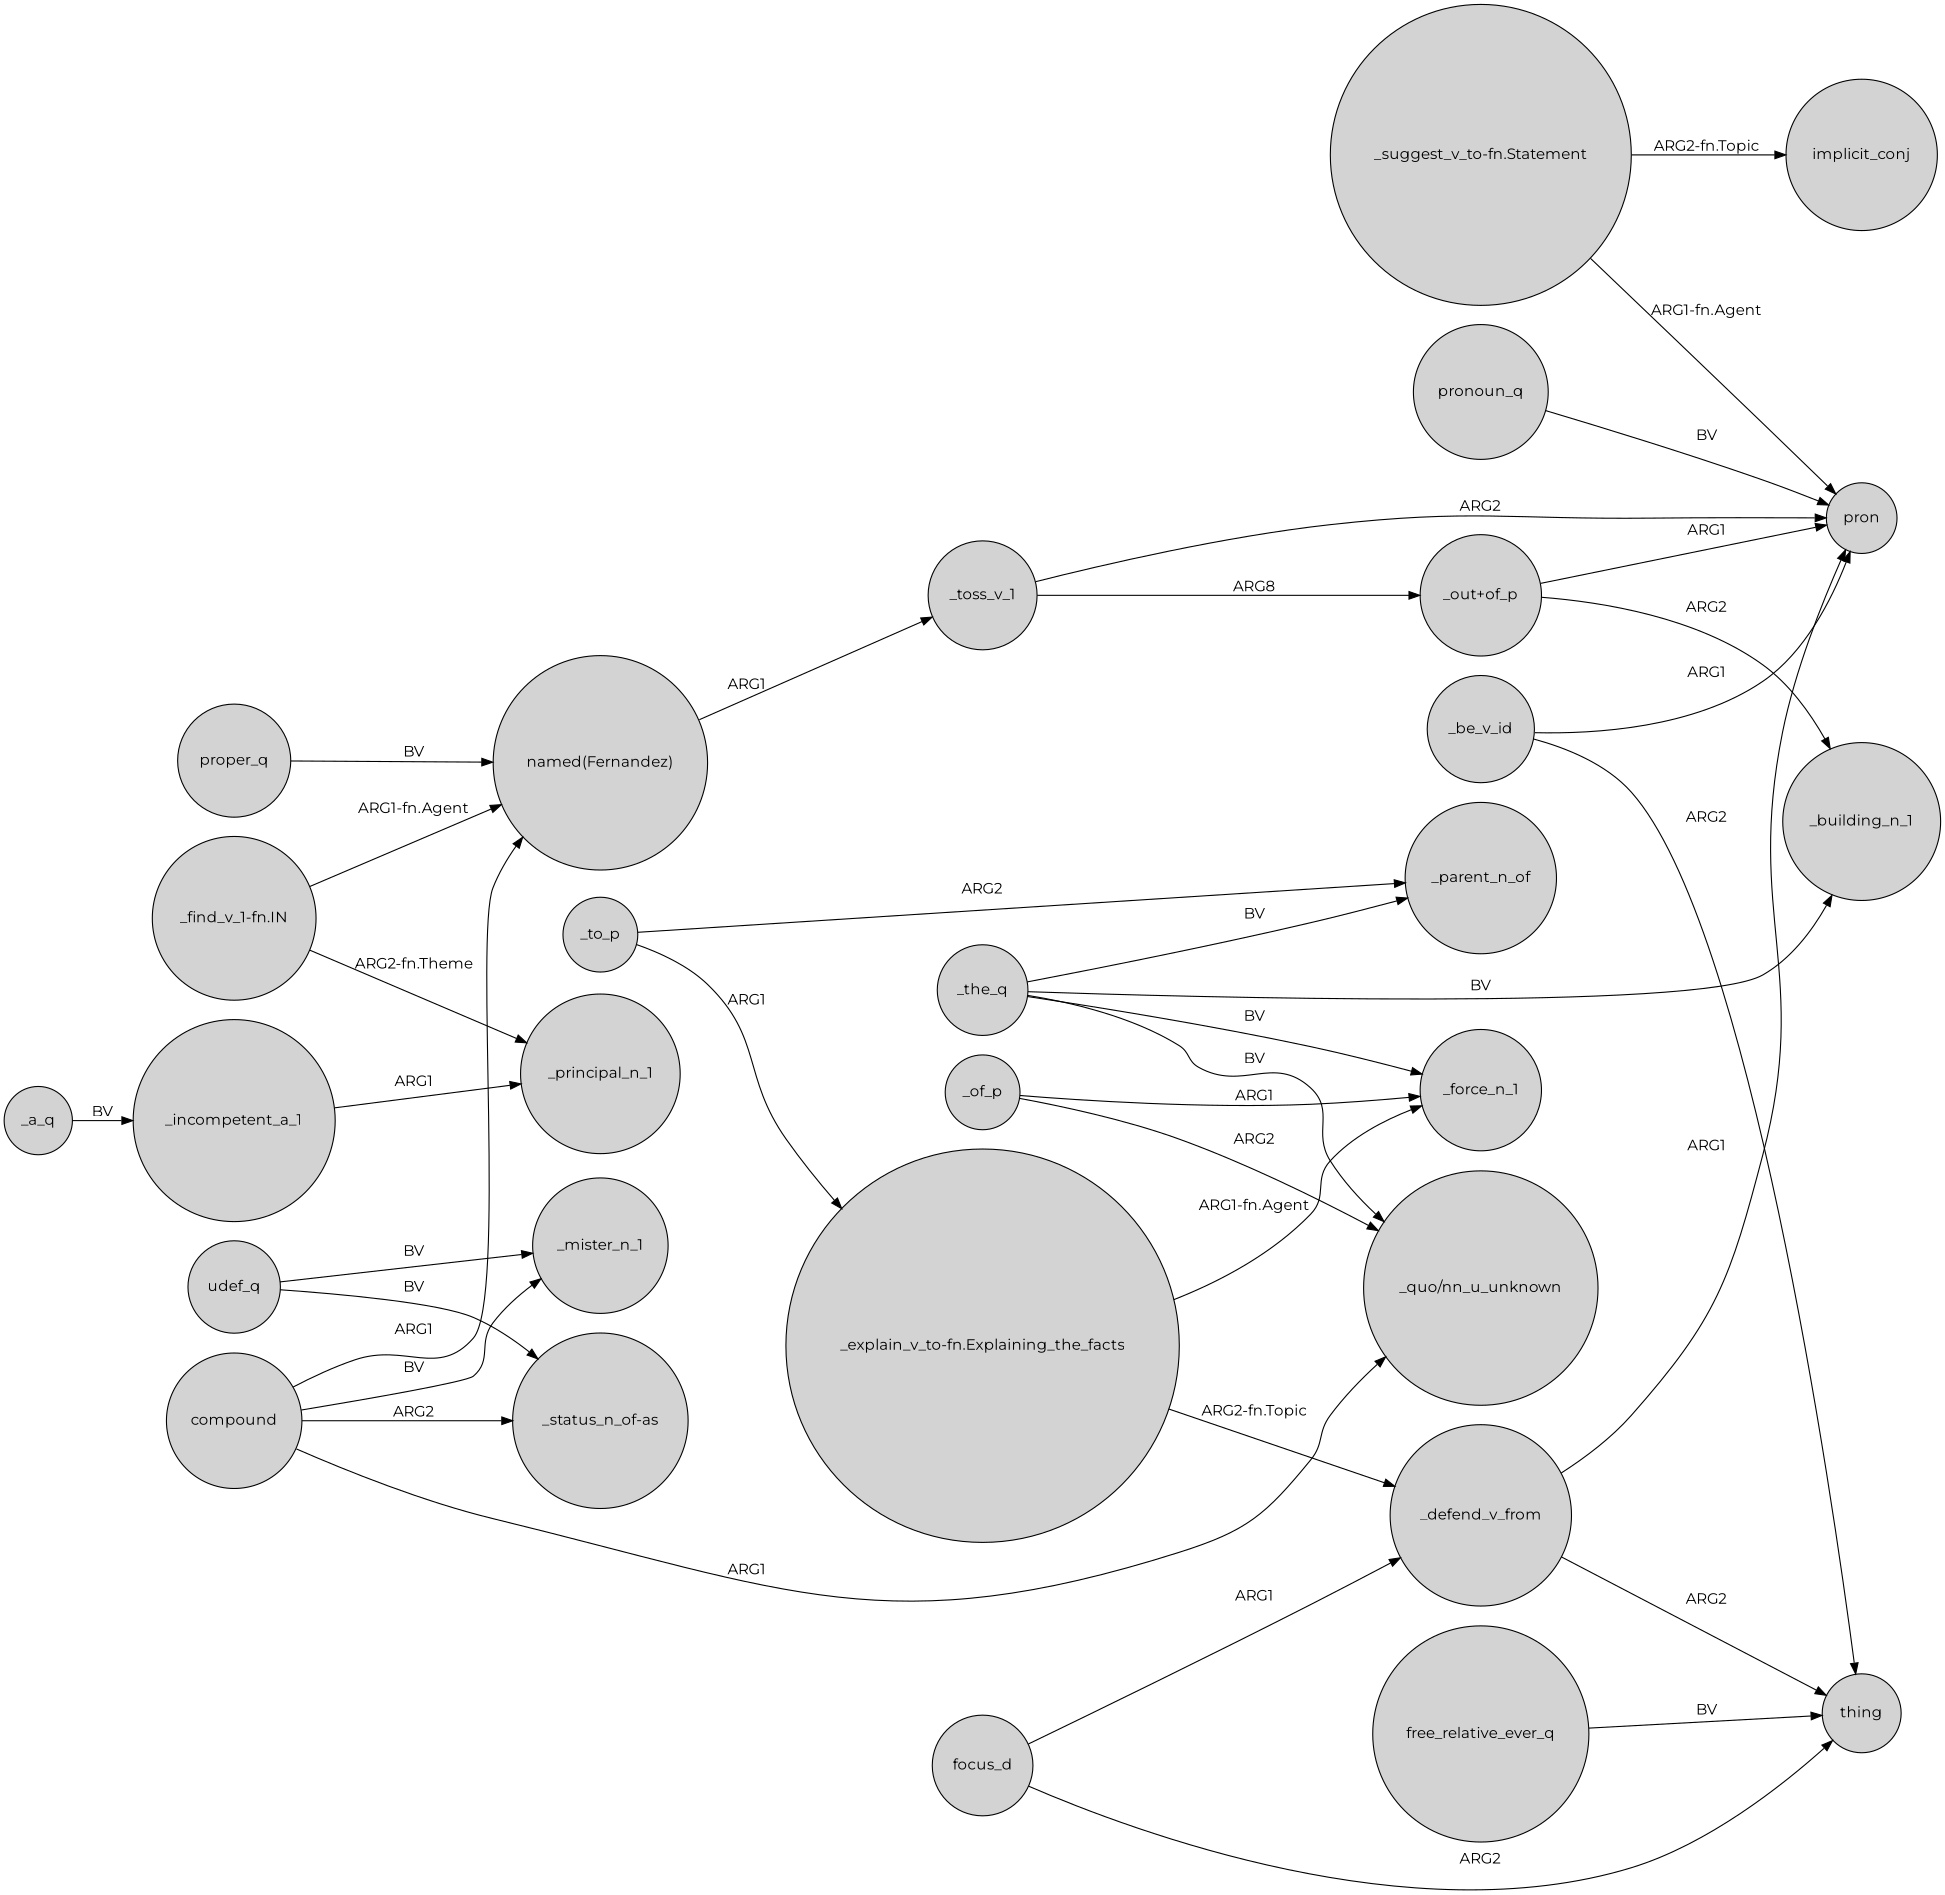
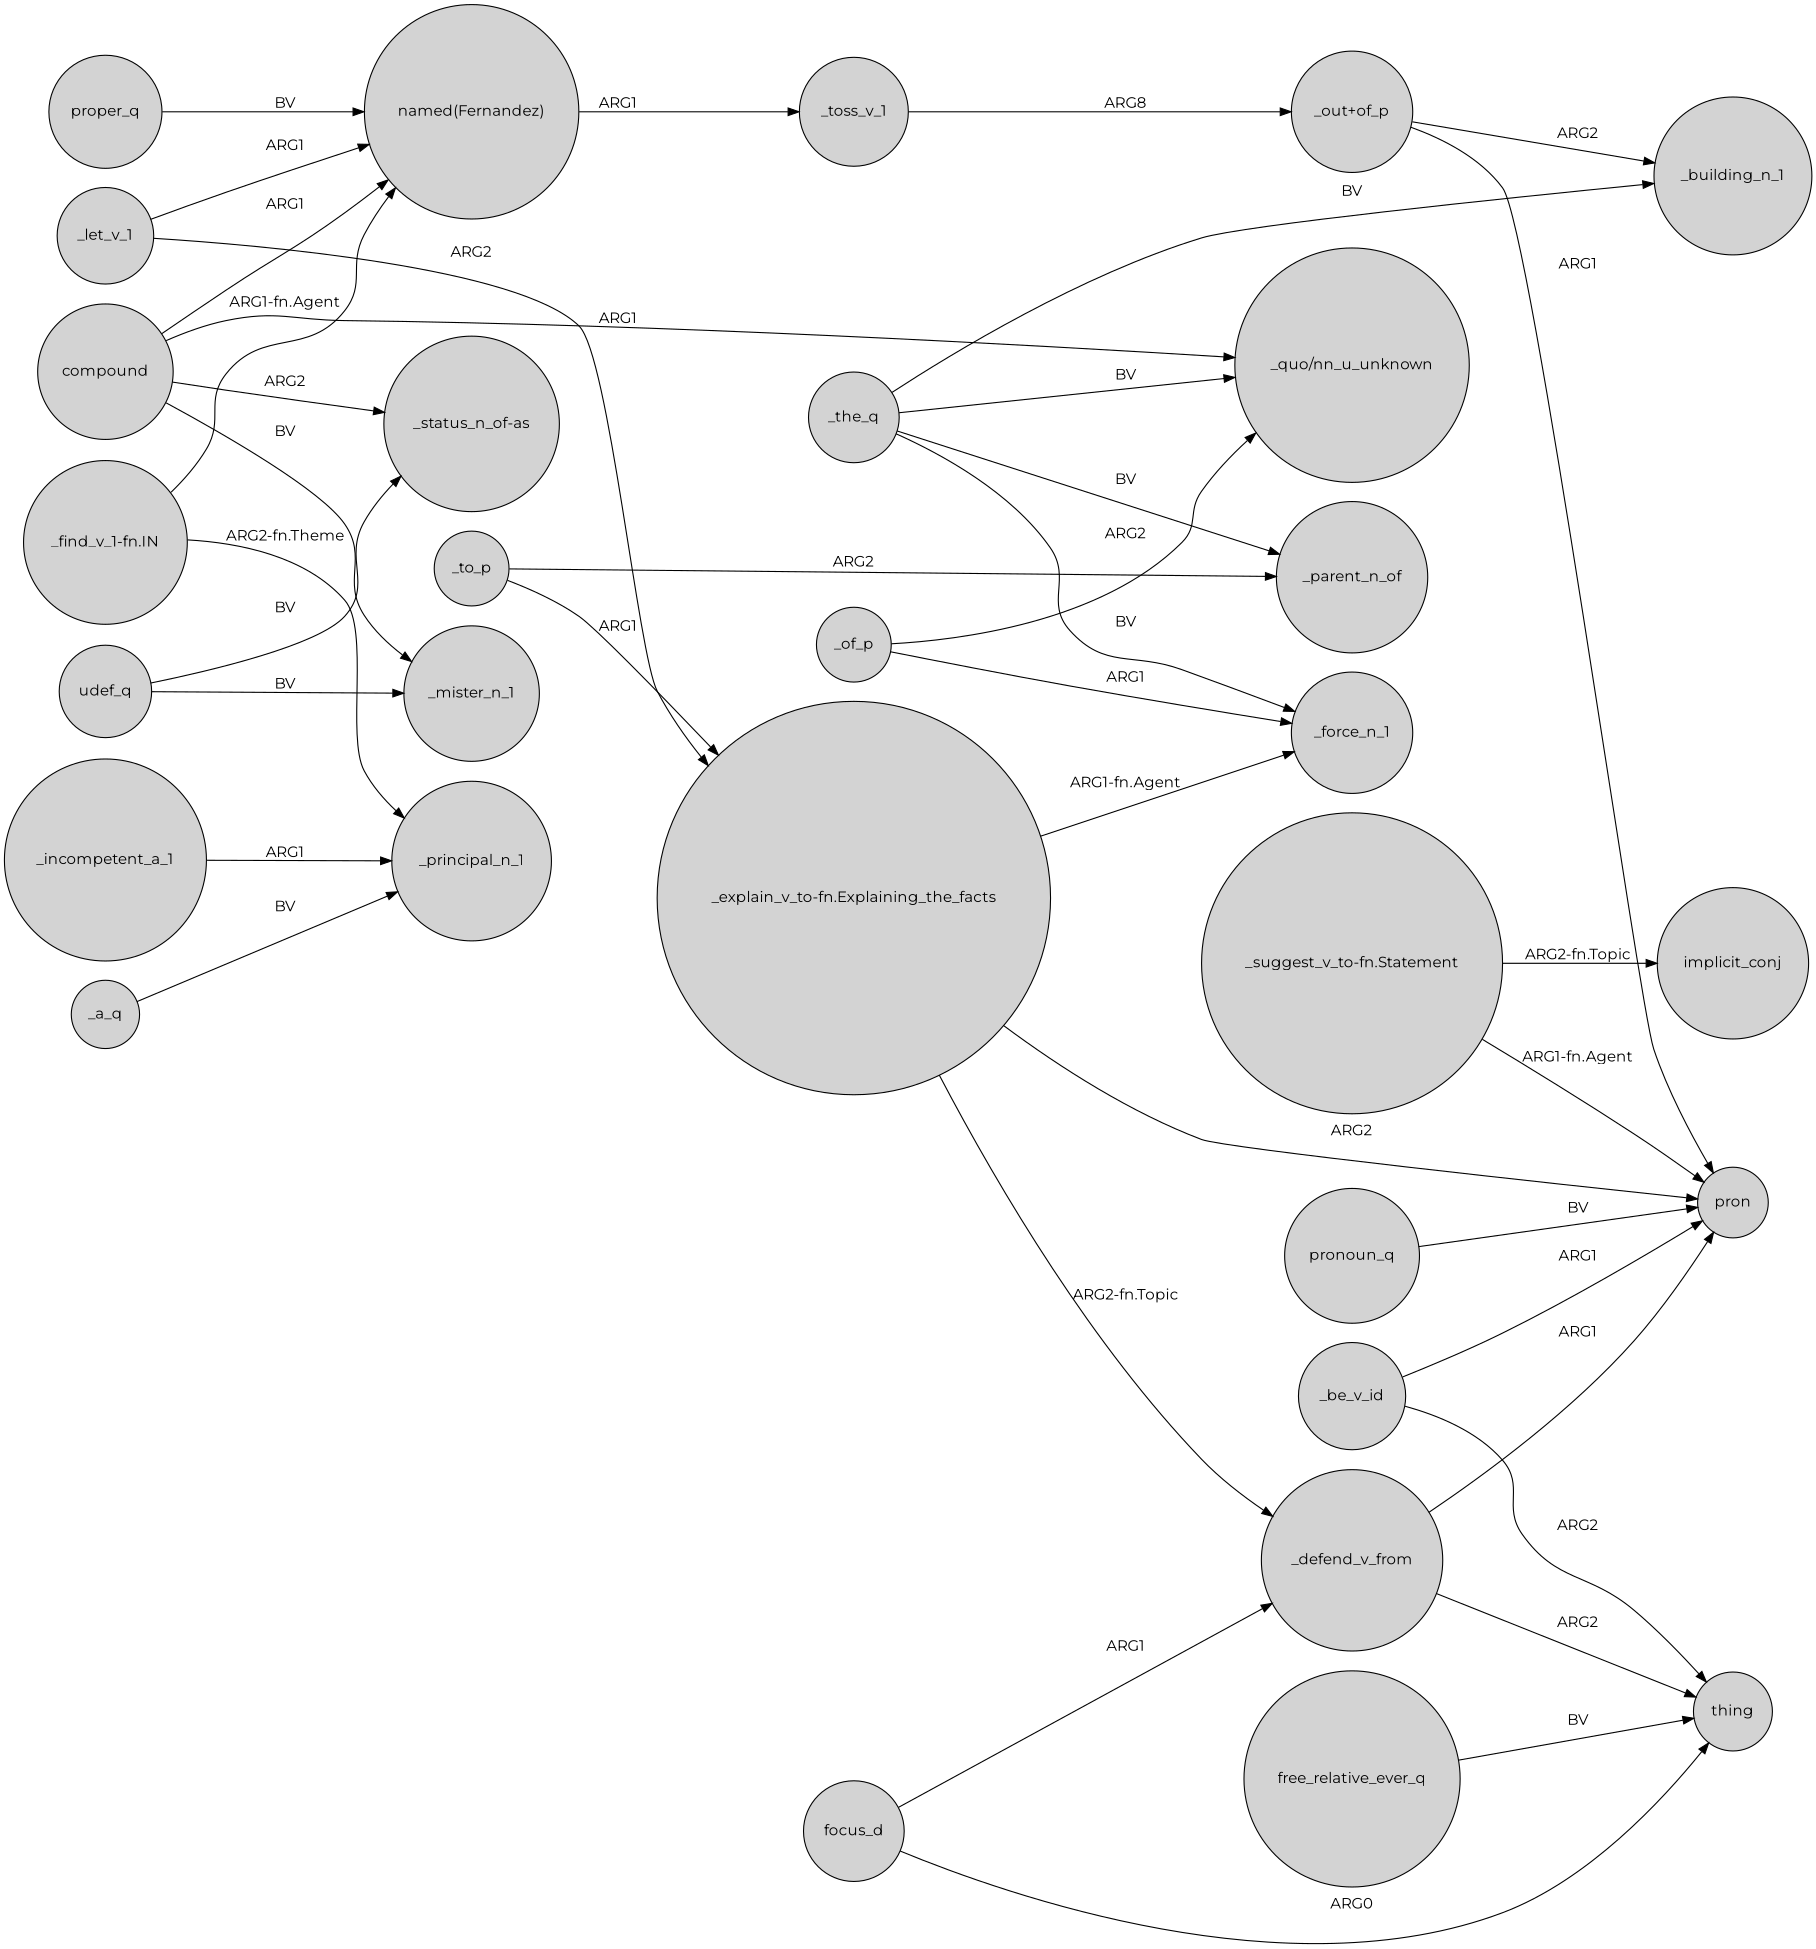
none -> (105, 236)
(1422, 517) -> (1330, 1158)
(97, 1121) -> (262, 949)
(1481, 1860) -> (1352, 1904)
